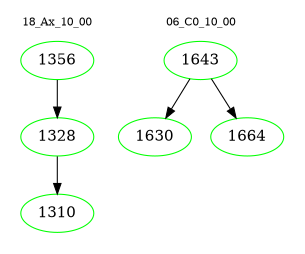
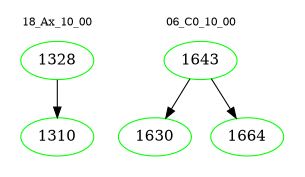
(57, 60) -> none
